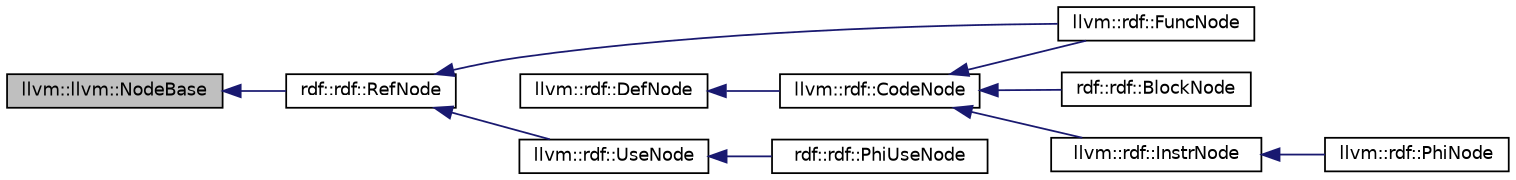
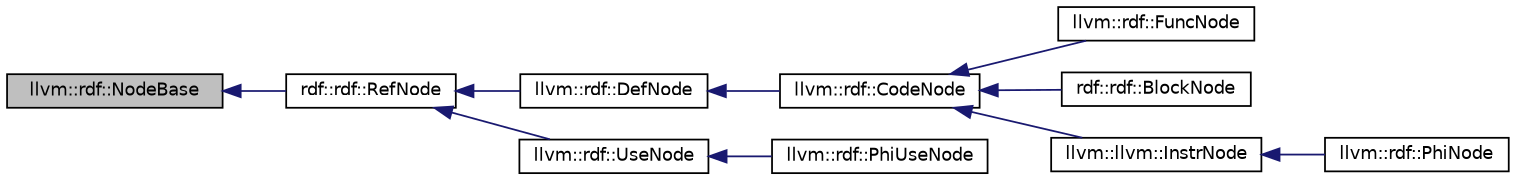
(754, 35) -> (497, 91)
(115, 91) -> (115, 91)
(1156, 155) -> (1156, 155)
(880, 156) -> (880, 156)
